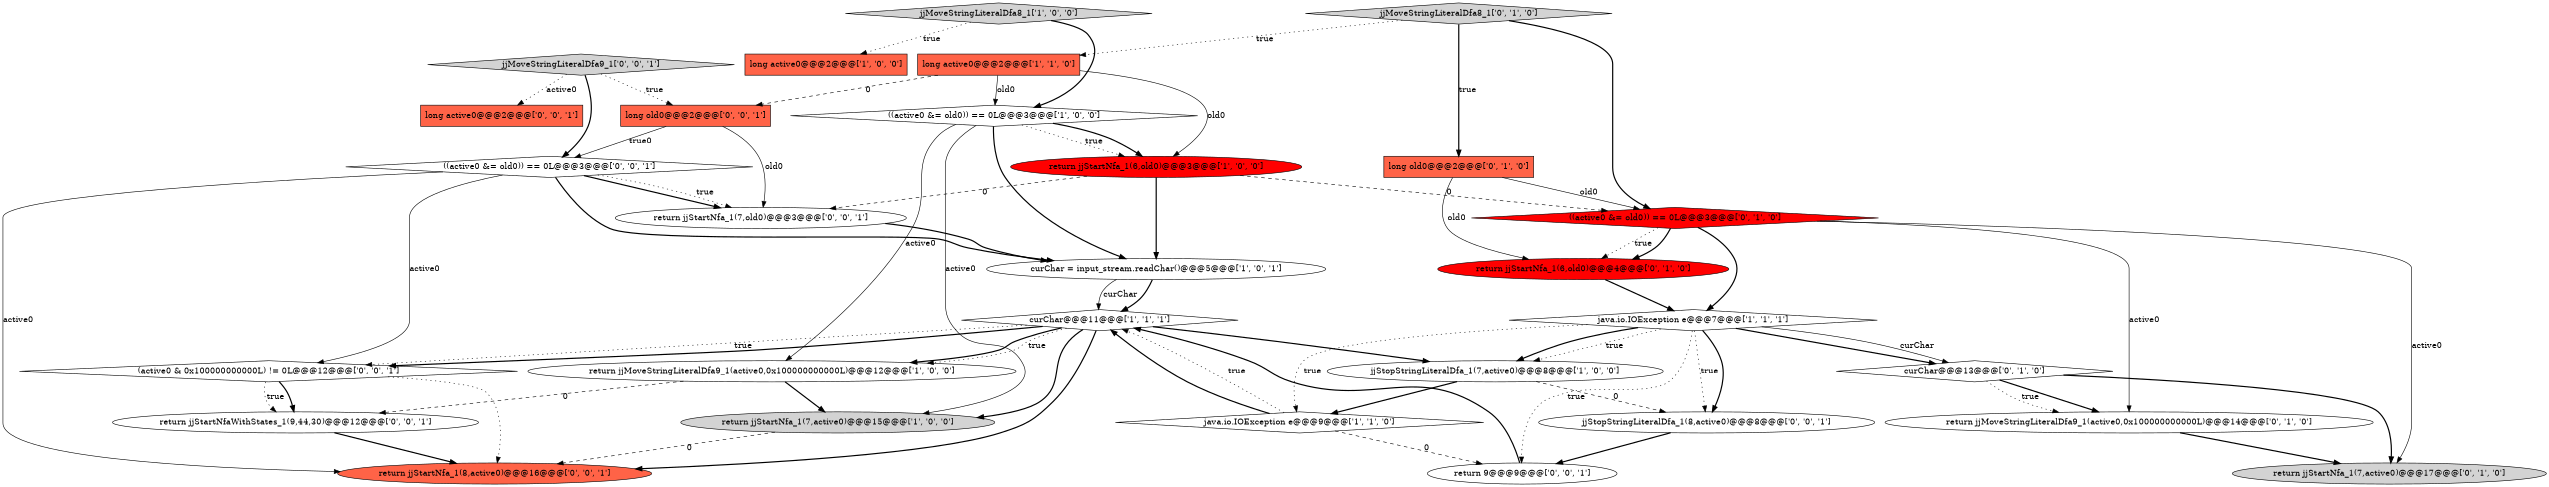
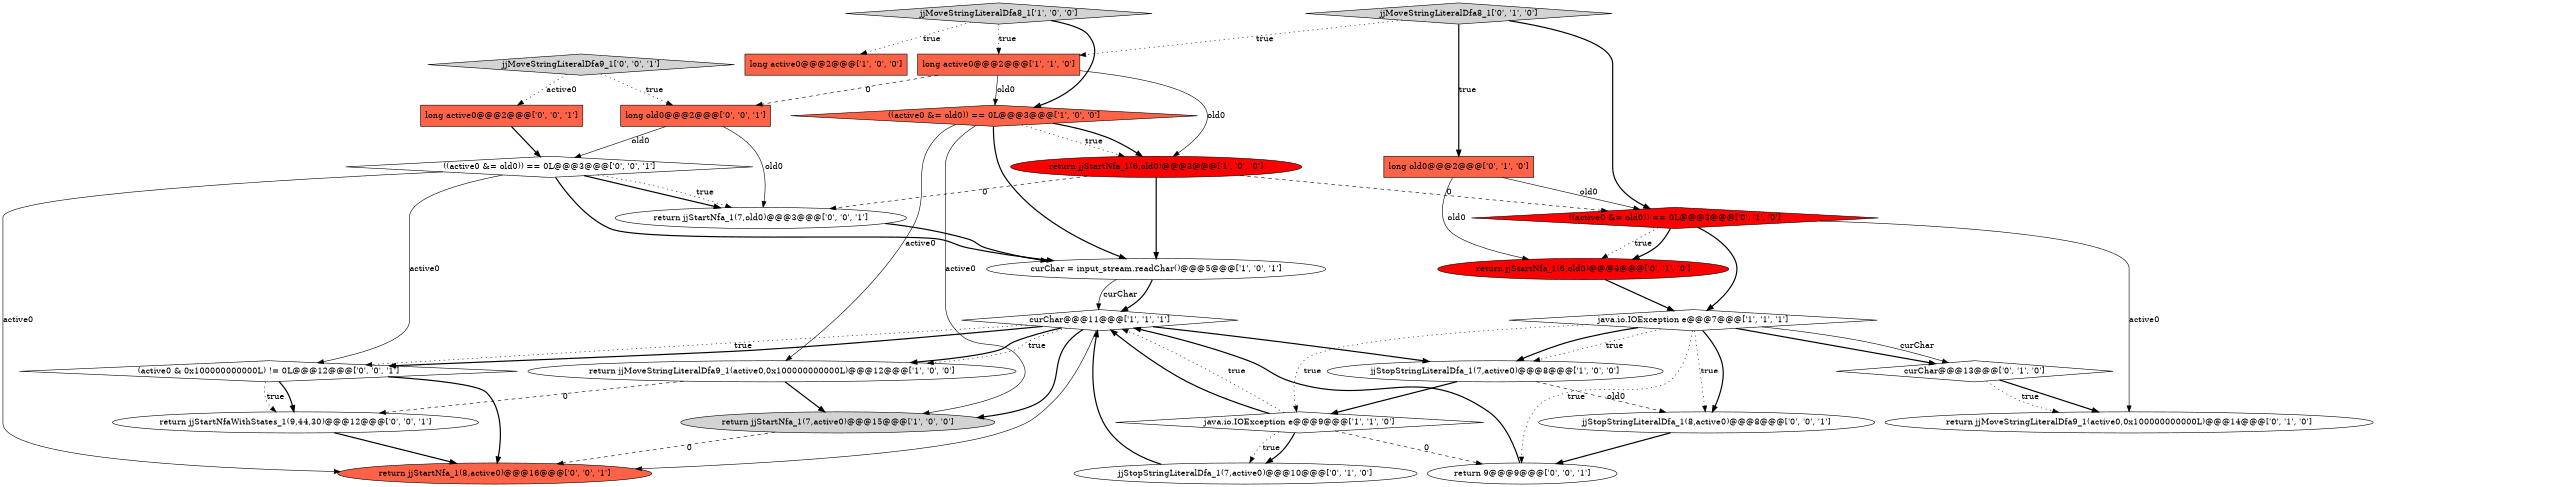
none -> (999, 36)
(994, 116) -> (994, 116)
(590, 118) -> (524, 139)
(641, 141) -> (641, 141)
(472, 387) -> (472, 387)
(1616, 397) -> (1616, 397)
(895, 452) -> (895, 452)
none -> (1245, 474)
(2389, 474) -> none
